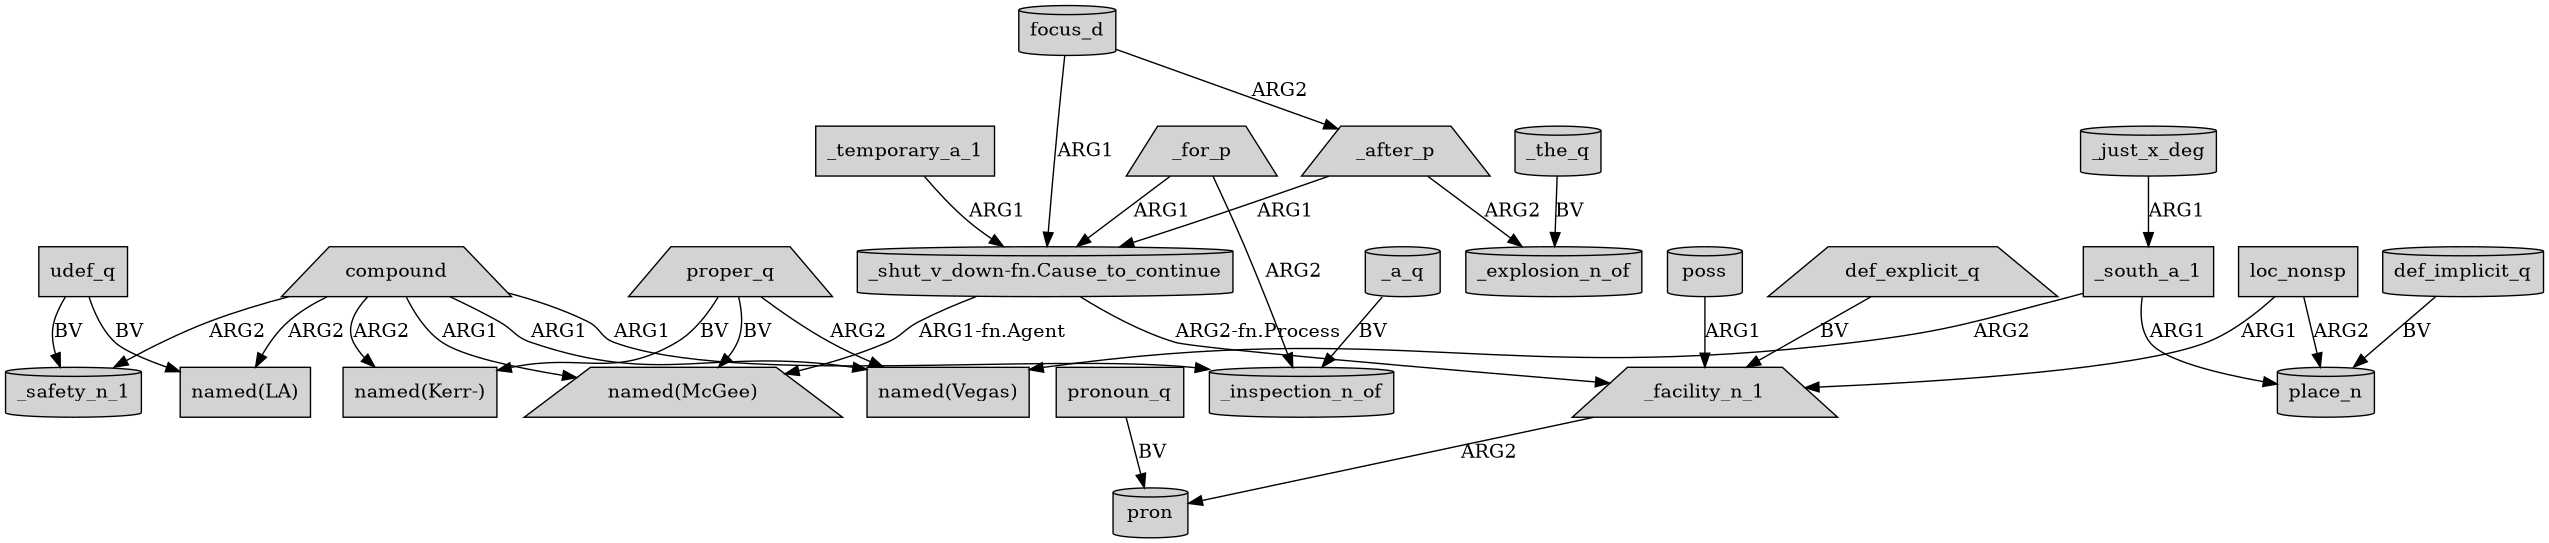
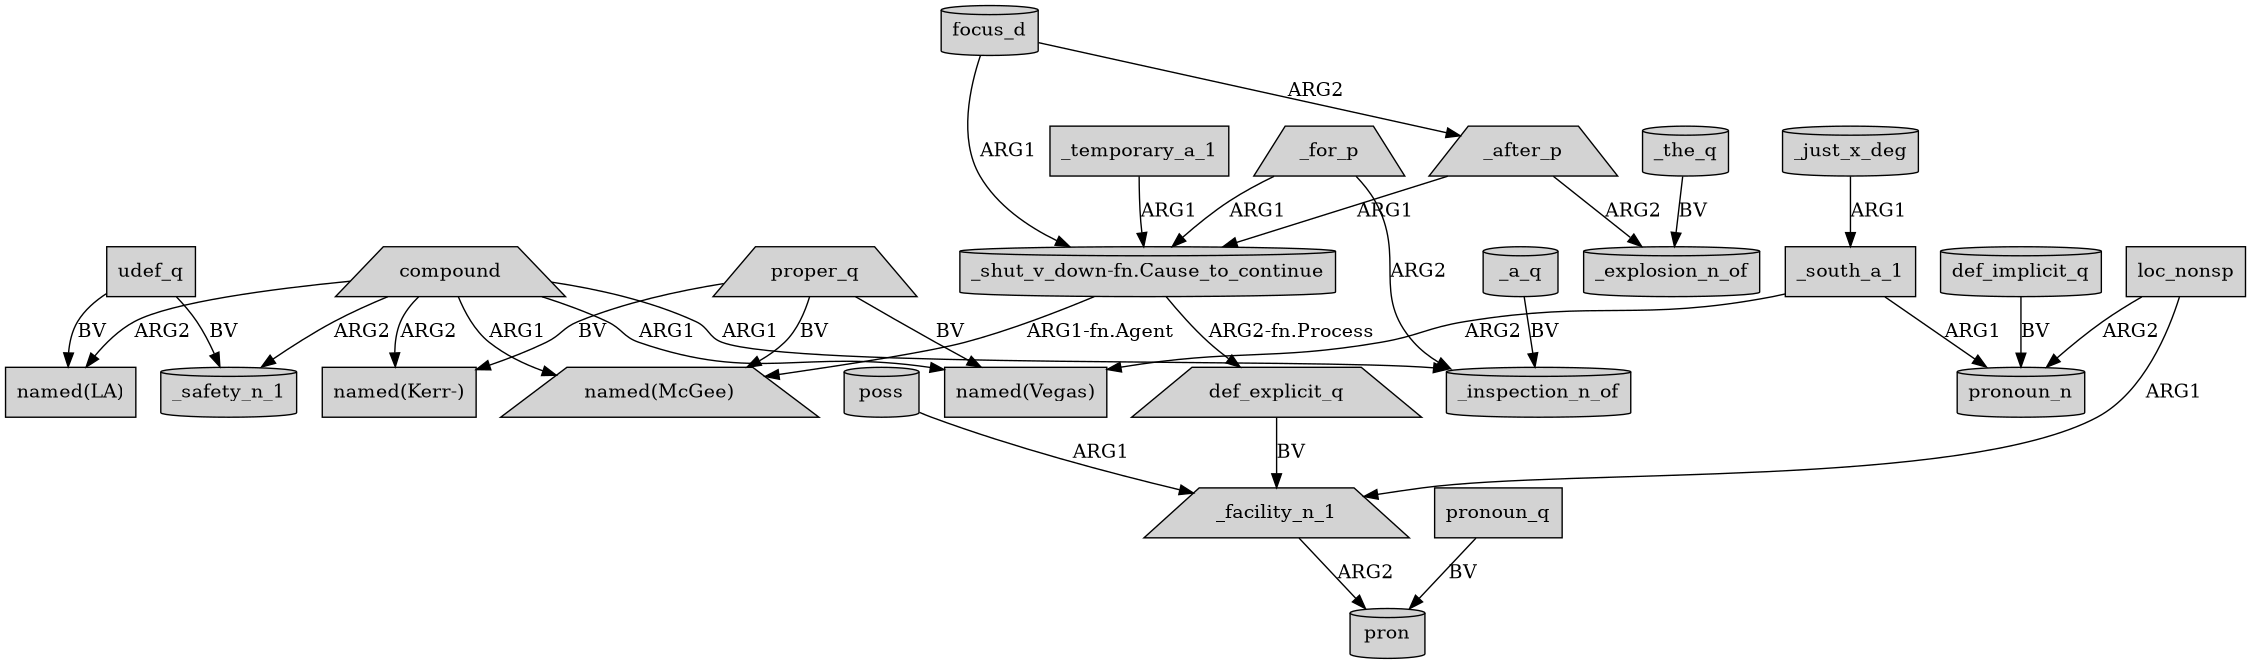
(859, 332) -> (950, 332)
(1319, 358) -> (1196, 330)
(2326, 392) -> (2021, 392)
